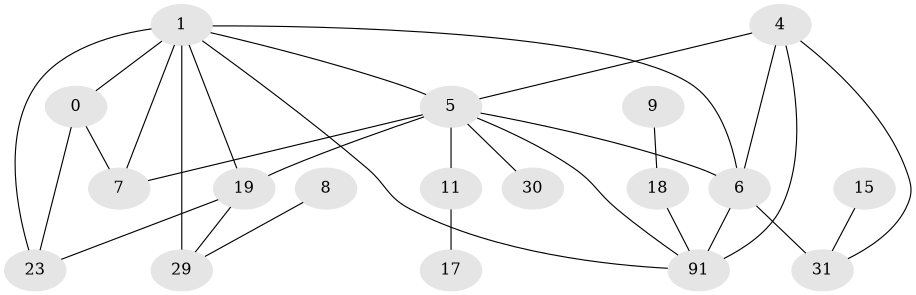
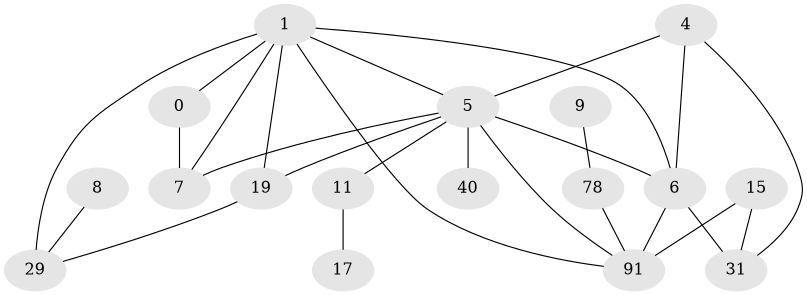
(794, 166) -> (695, 230)
(533, 189) -> (468, 189)
(658, 189) -> (593, 189)
(35, 270) -> none
